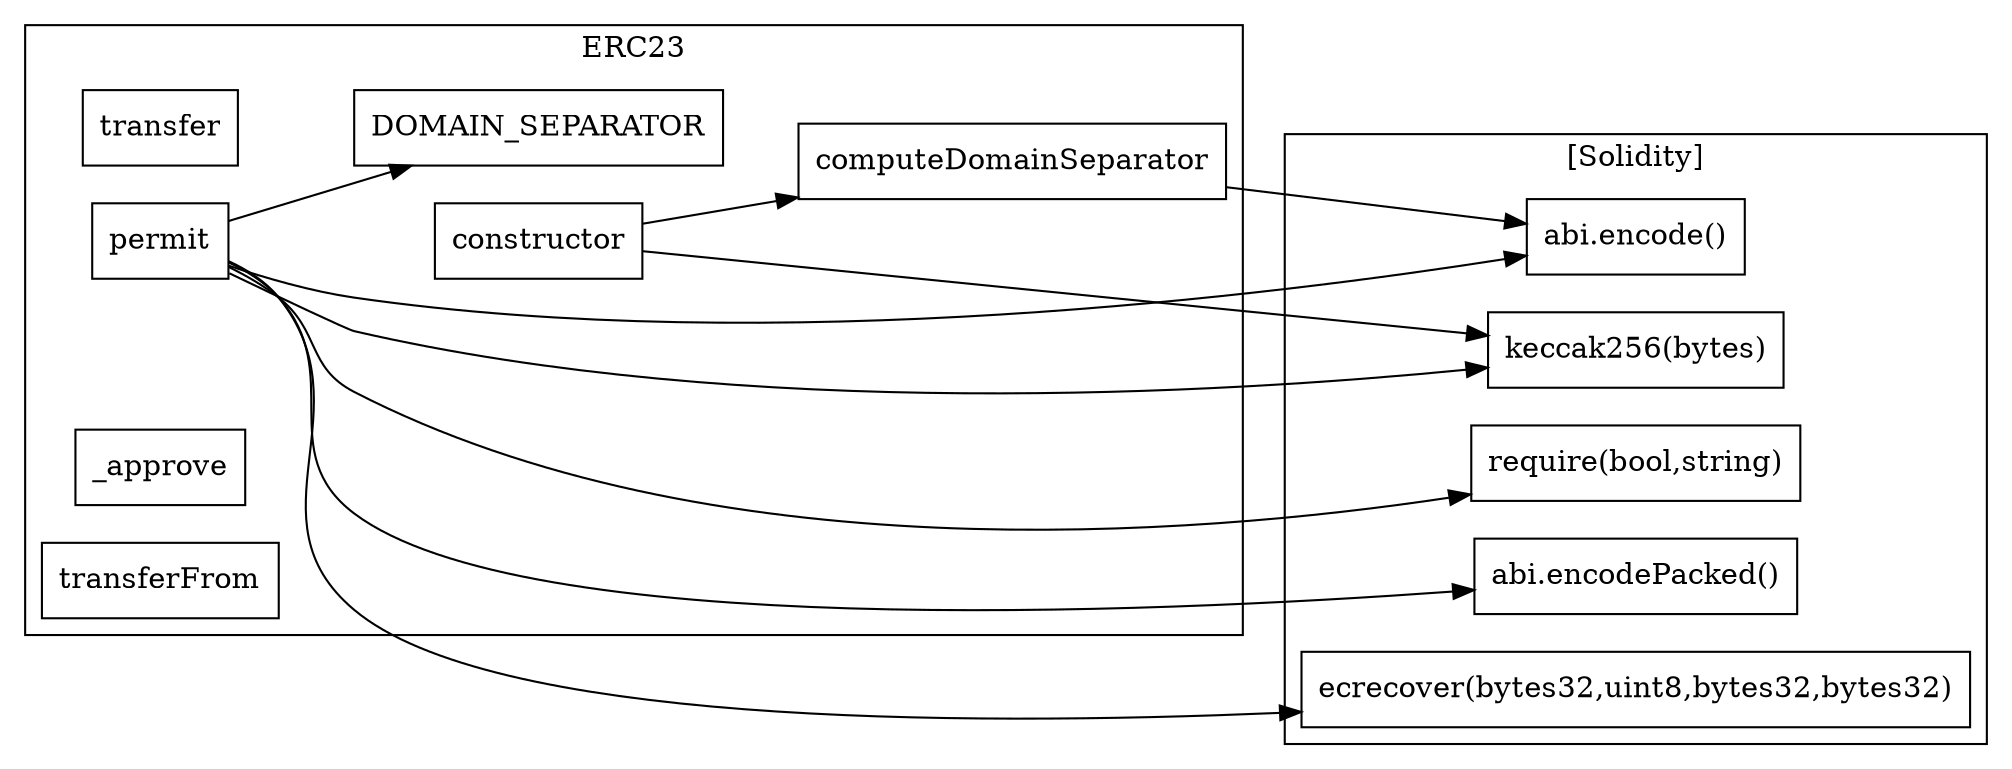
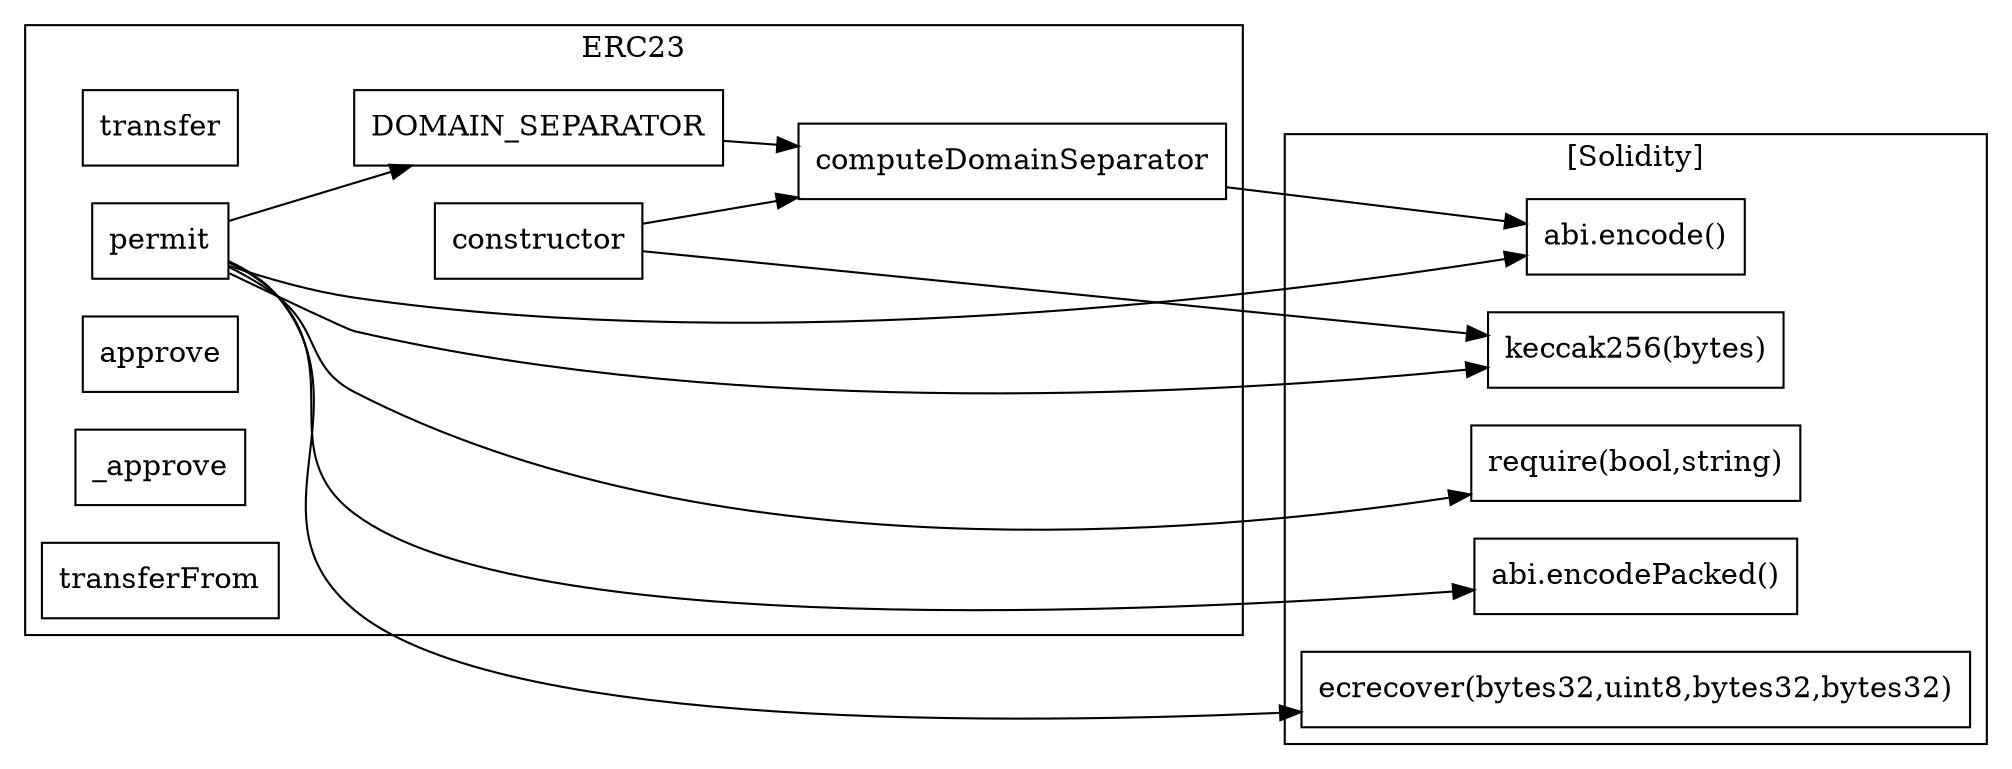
none -> (750, 143)
none -> (160, 354)
